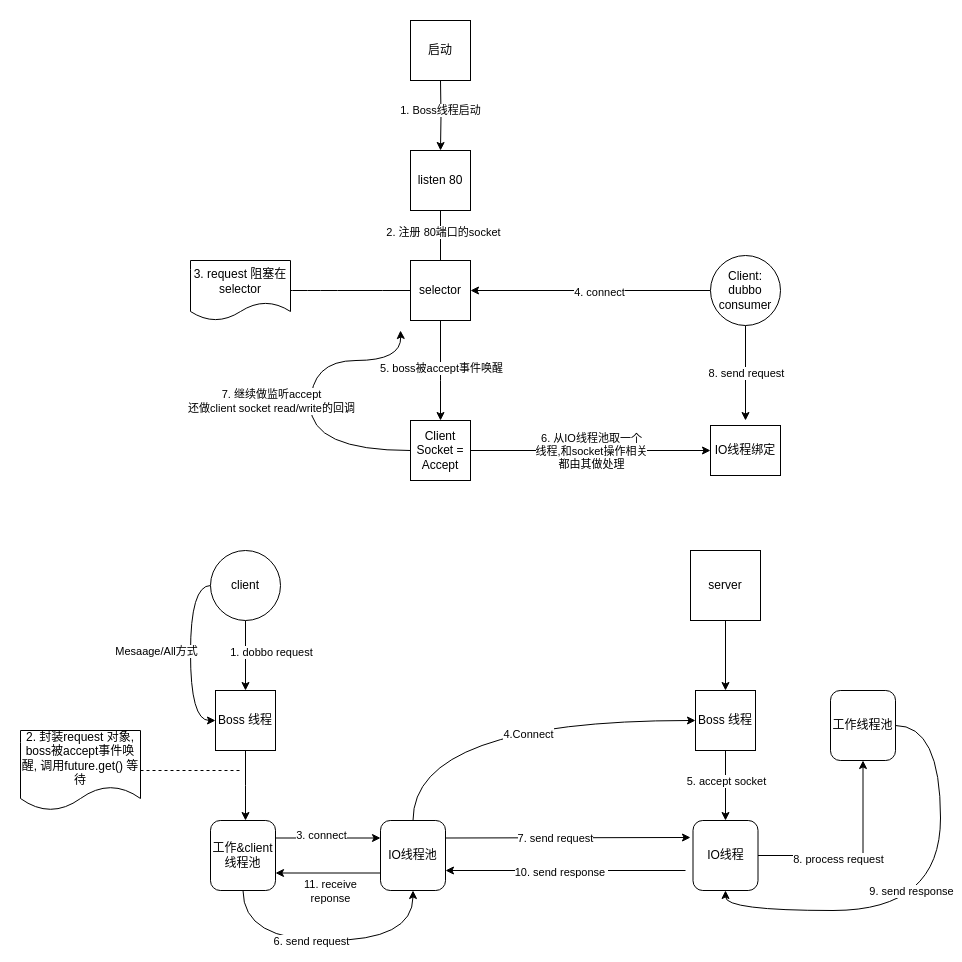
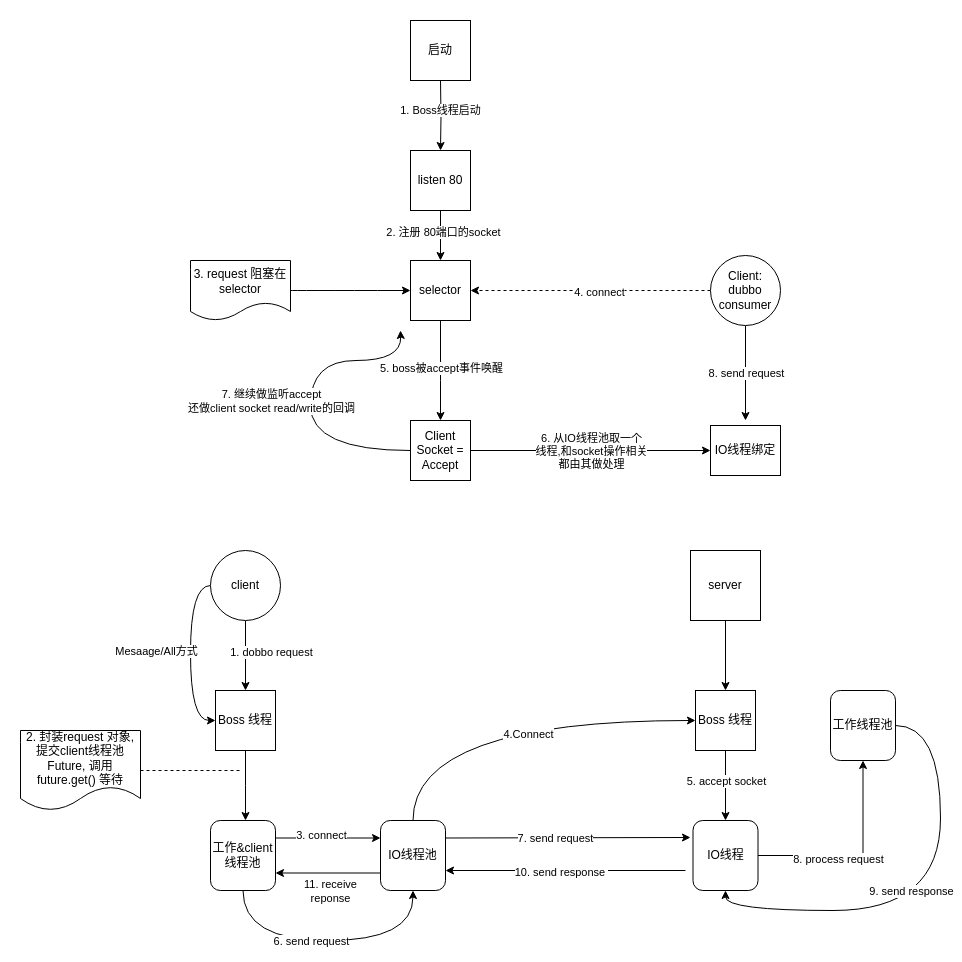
(441, 255) -> (441, 252)
(405, 291) -> (402, 291)
(526, 291) -> (526, 291)
(81, 759) -> (81, 759)
